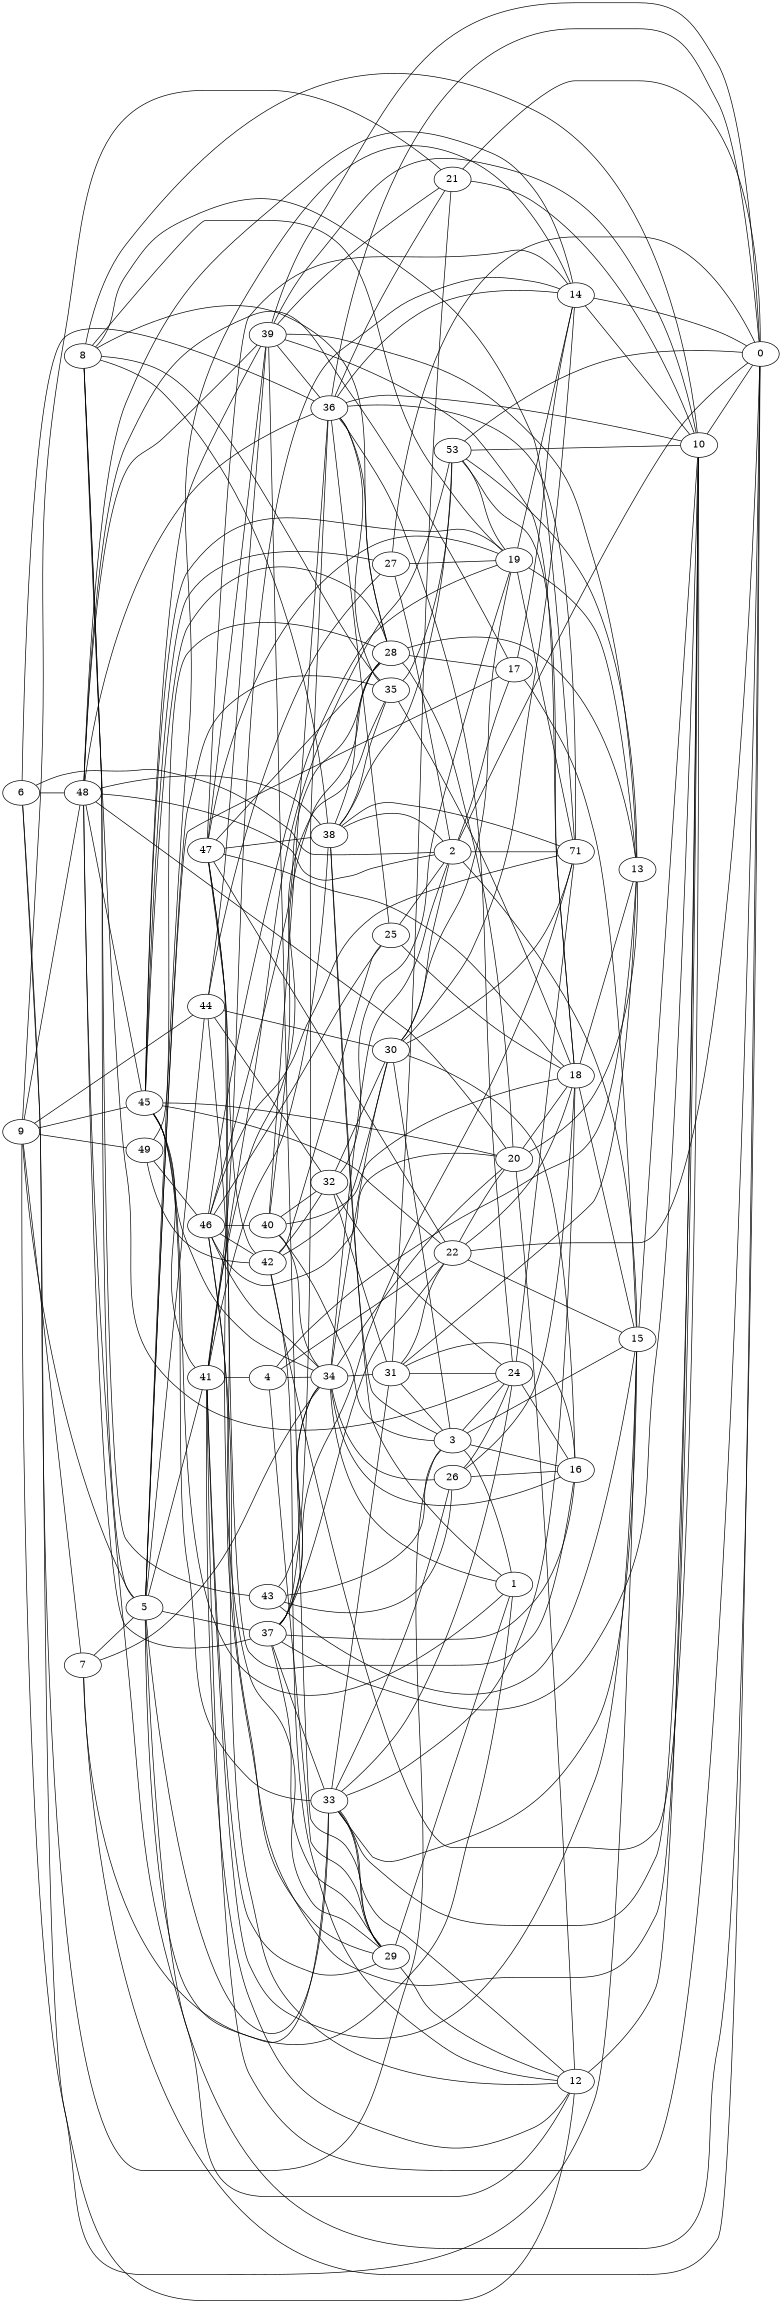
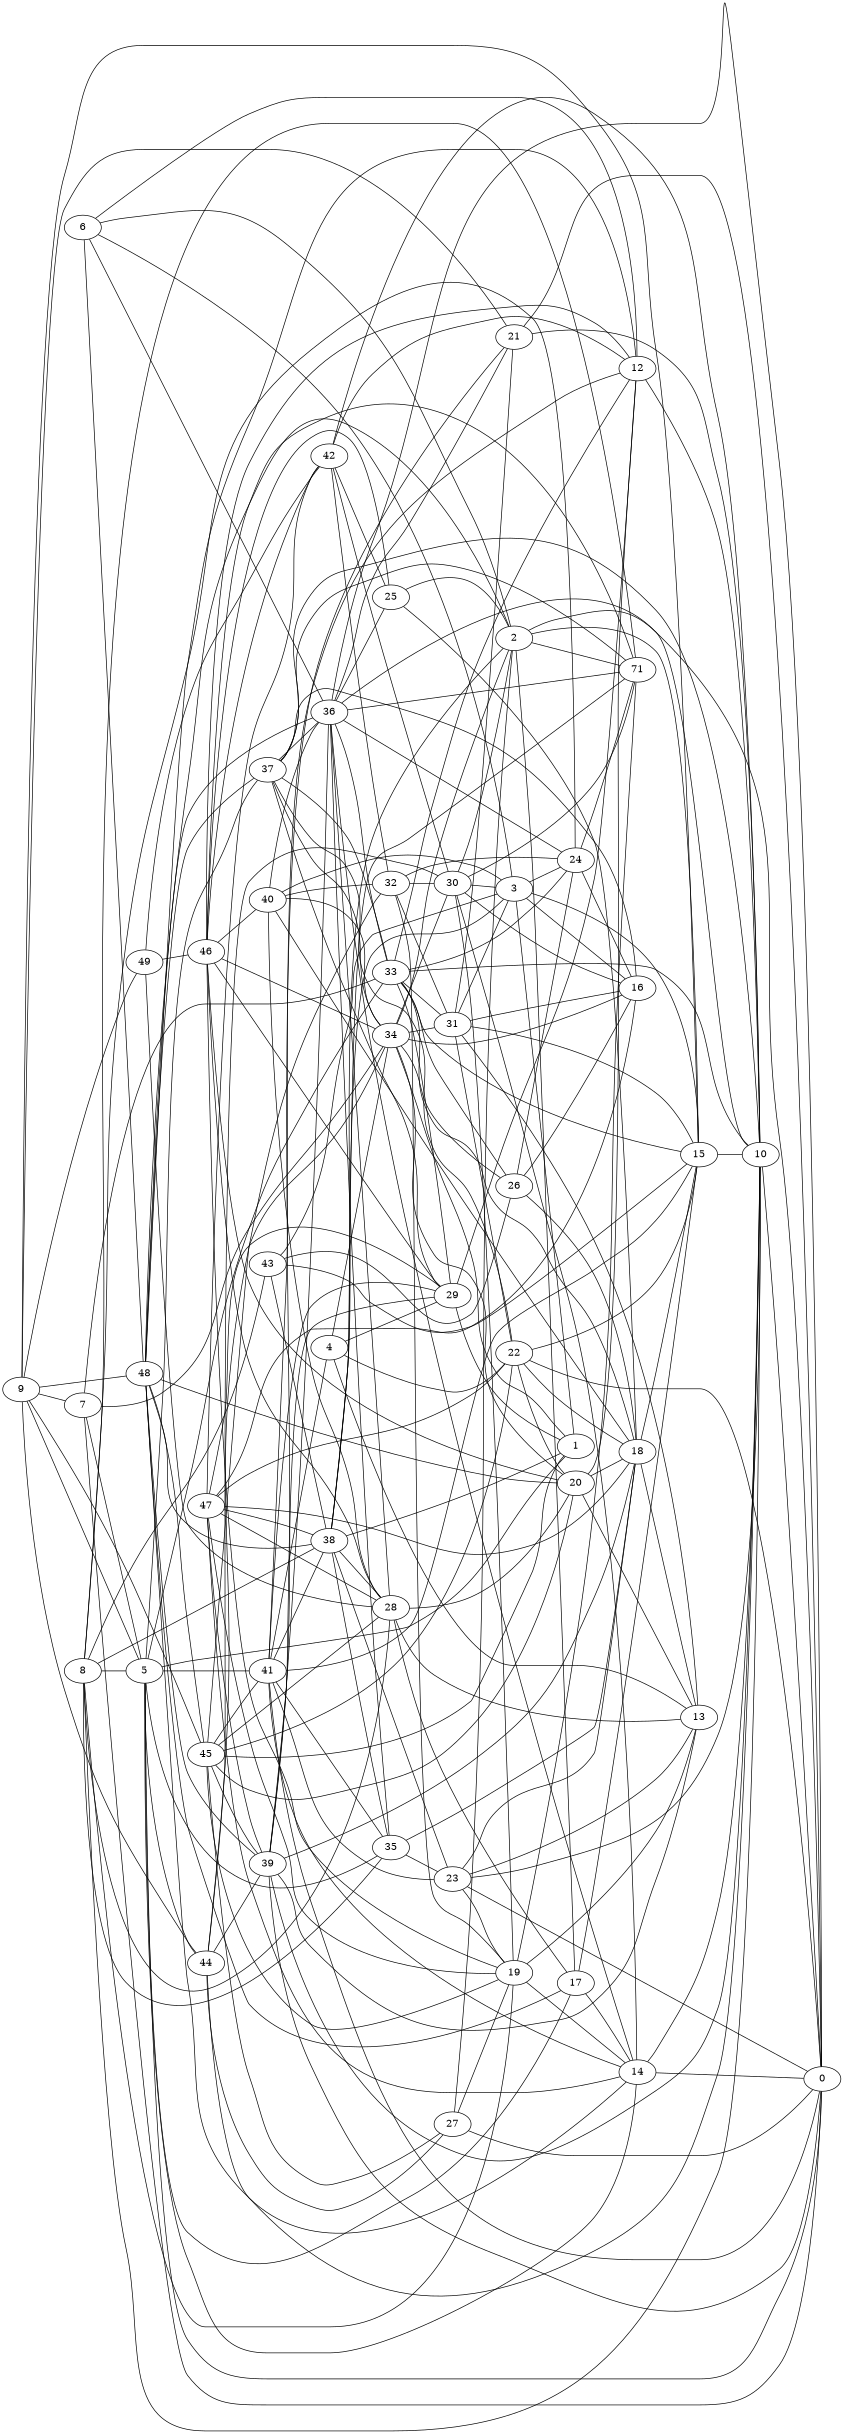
(453, 451) -> (453, 1879)
(453, 1374) -> (591, 1058)
(182, 1486) -> (363, 842)
(299, 1487) -> (307, 1440)
